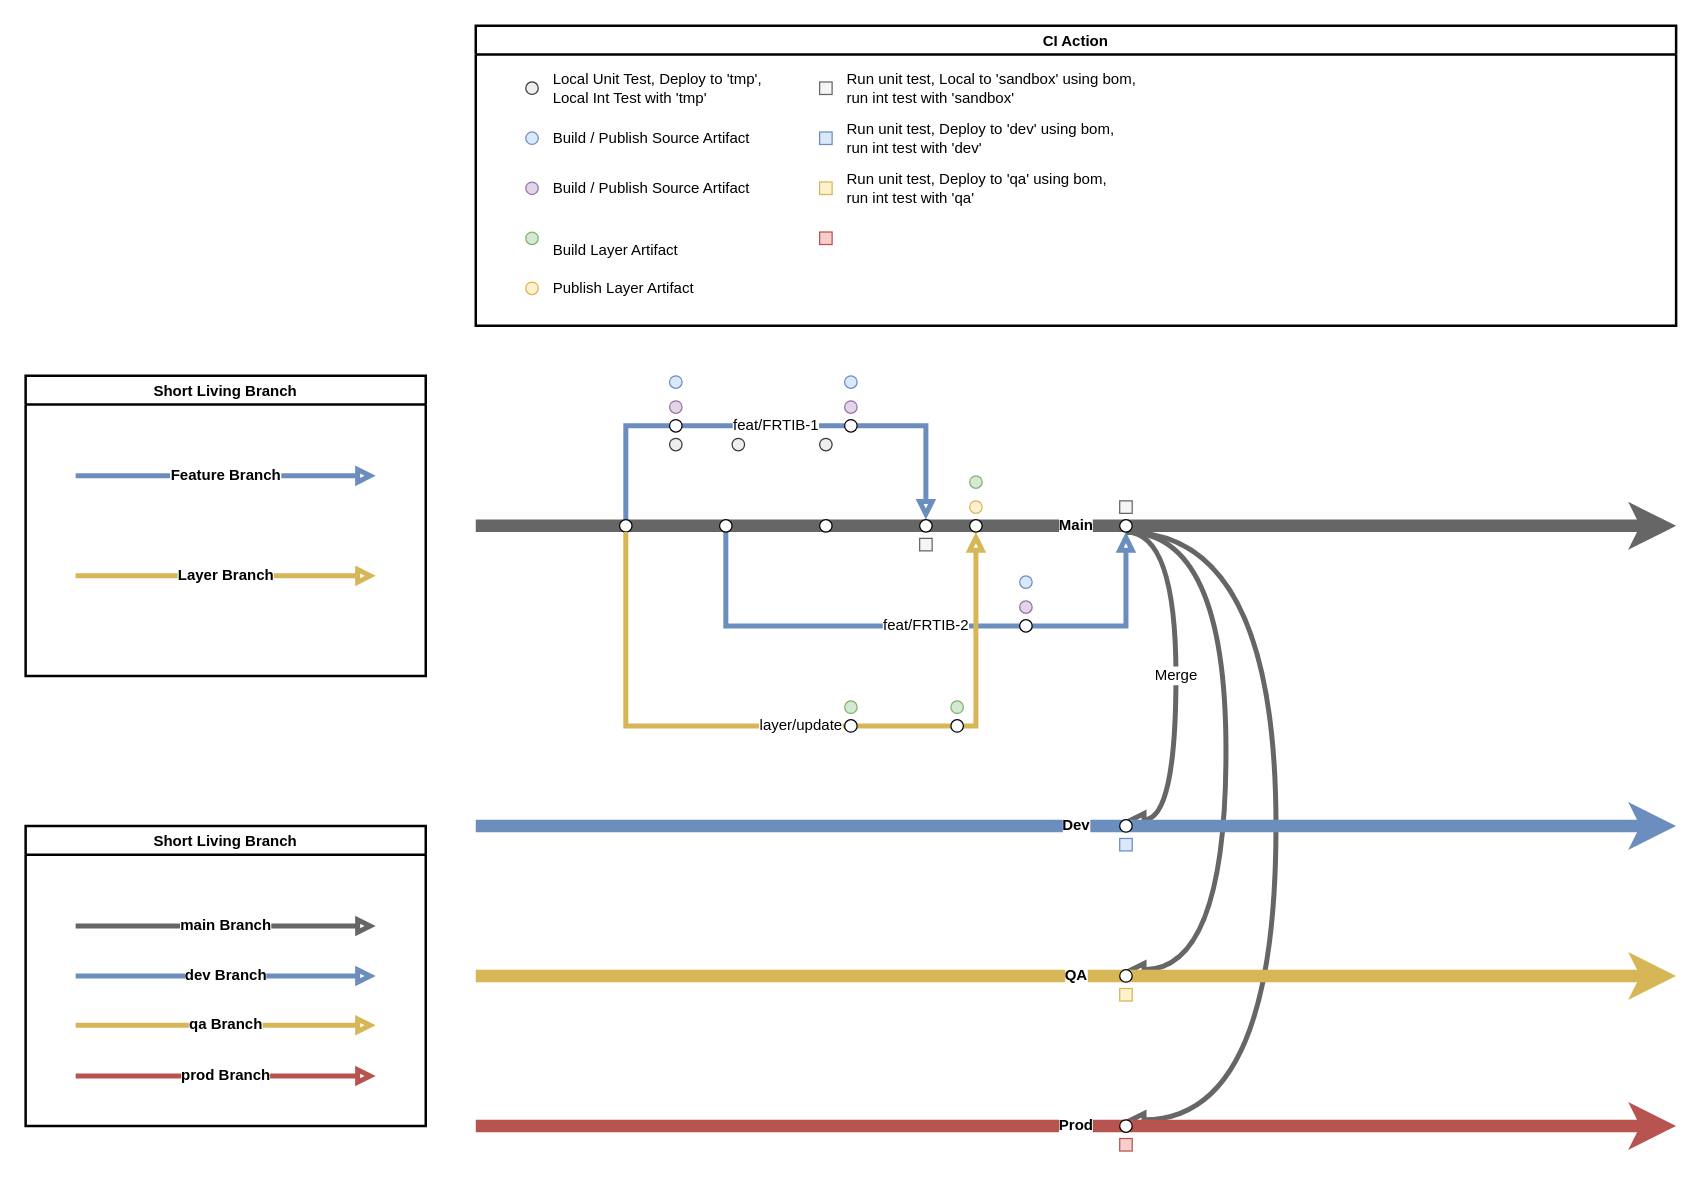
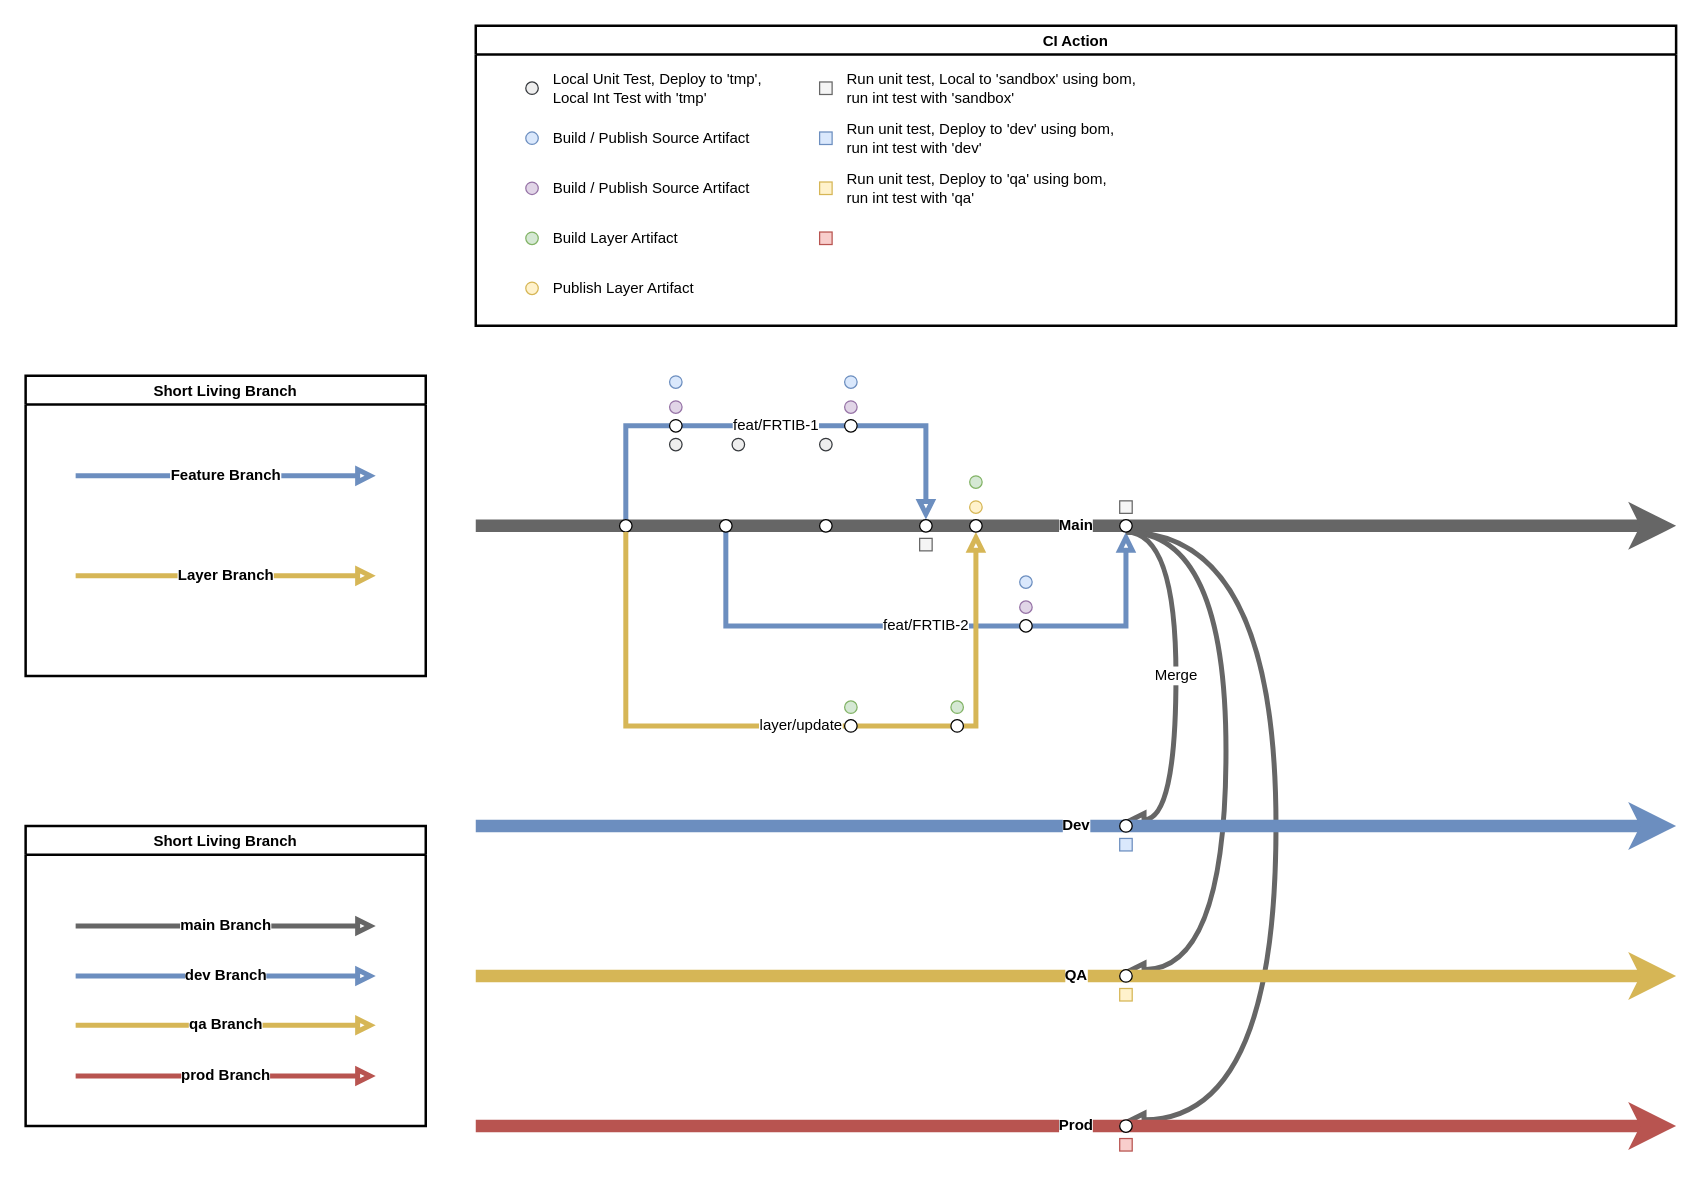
(660, 251) -> (660, 238)
